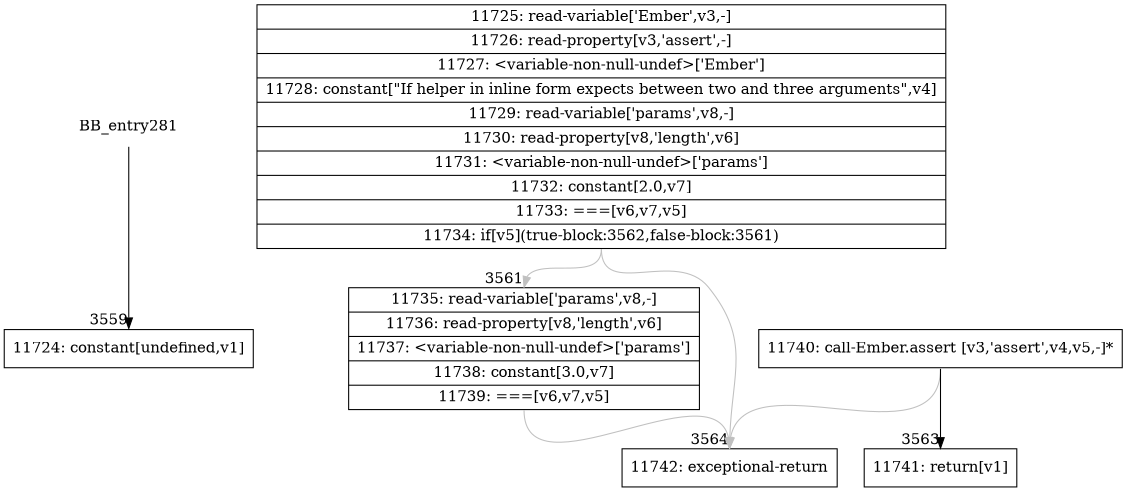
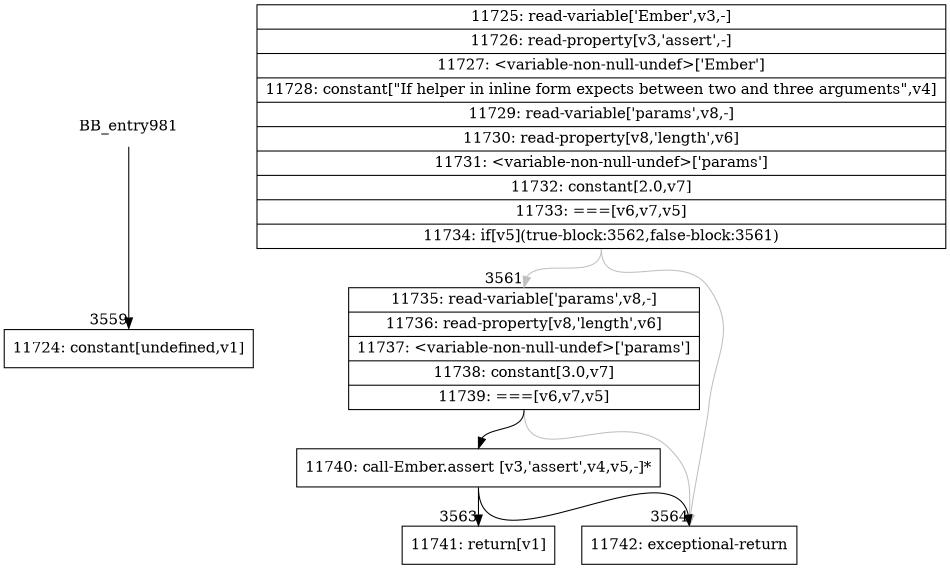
(129, 127) -> (129, 127)
(840, 409) -> (579, 508)
none -> (507, 428)
